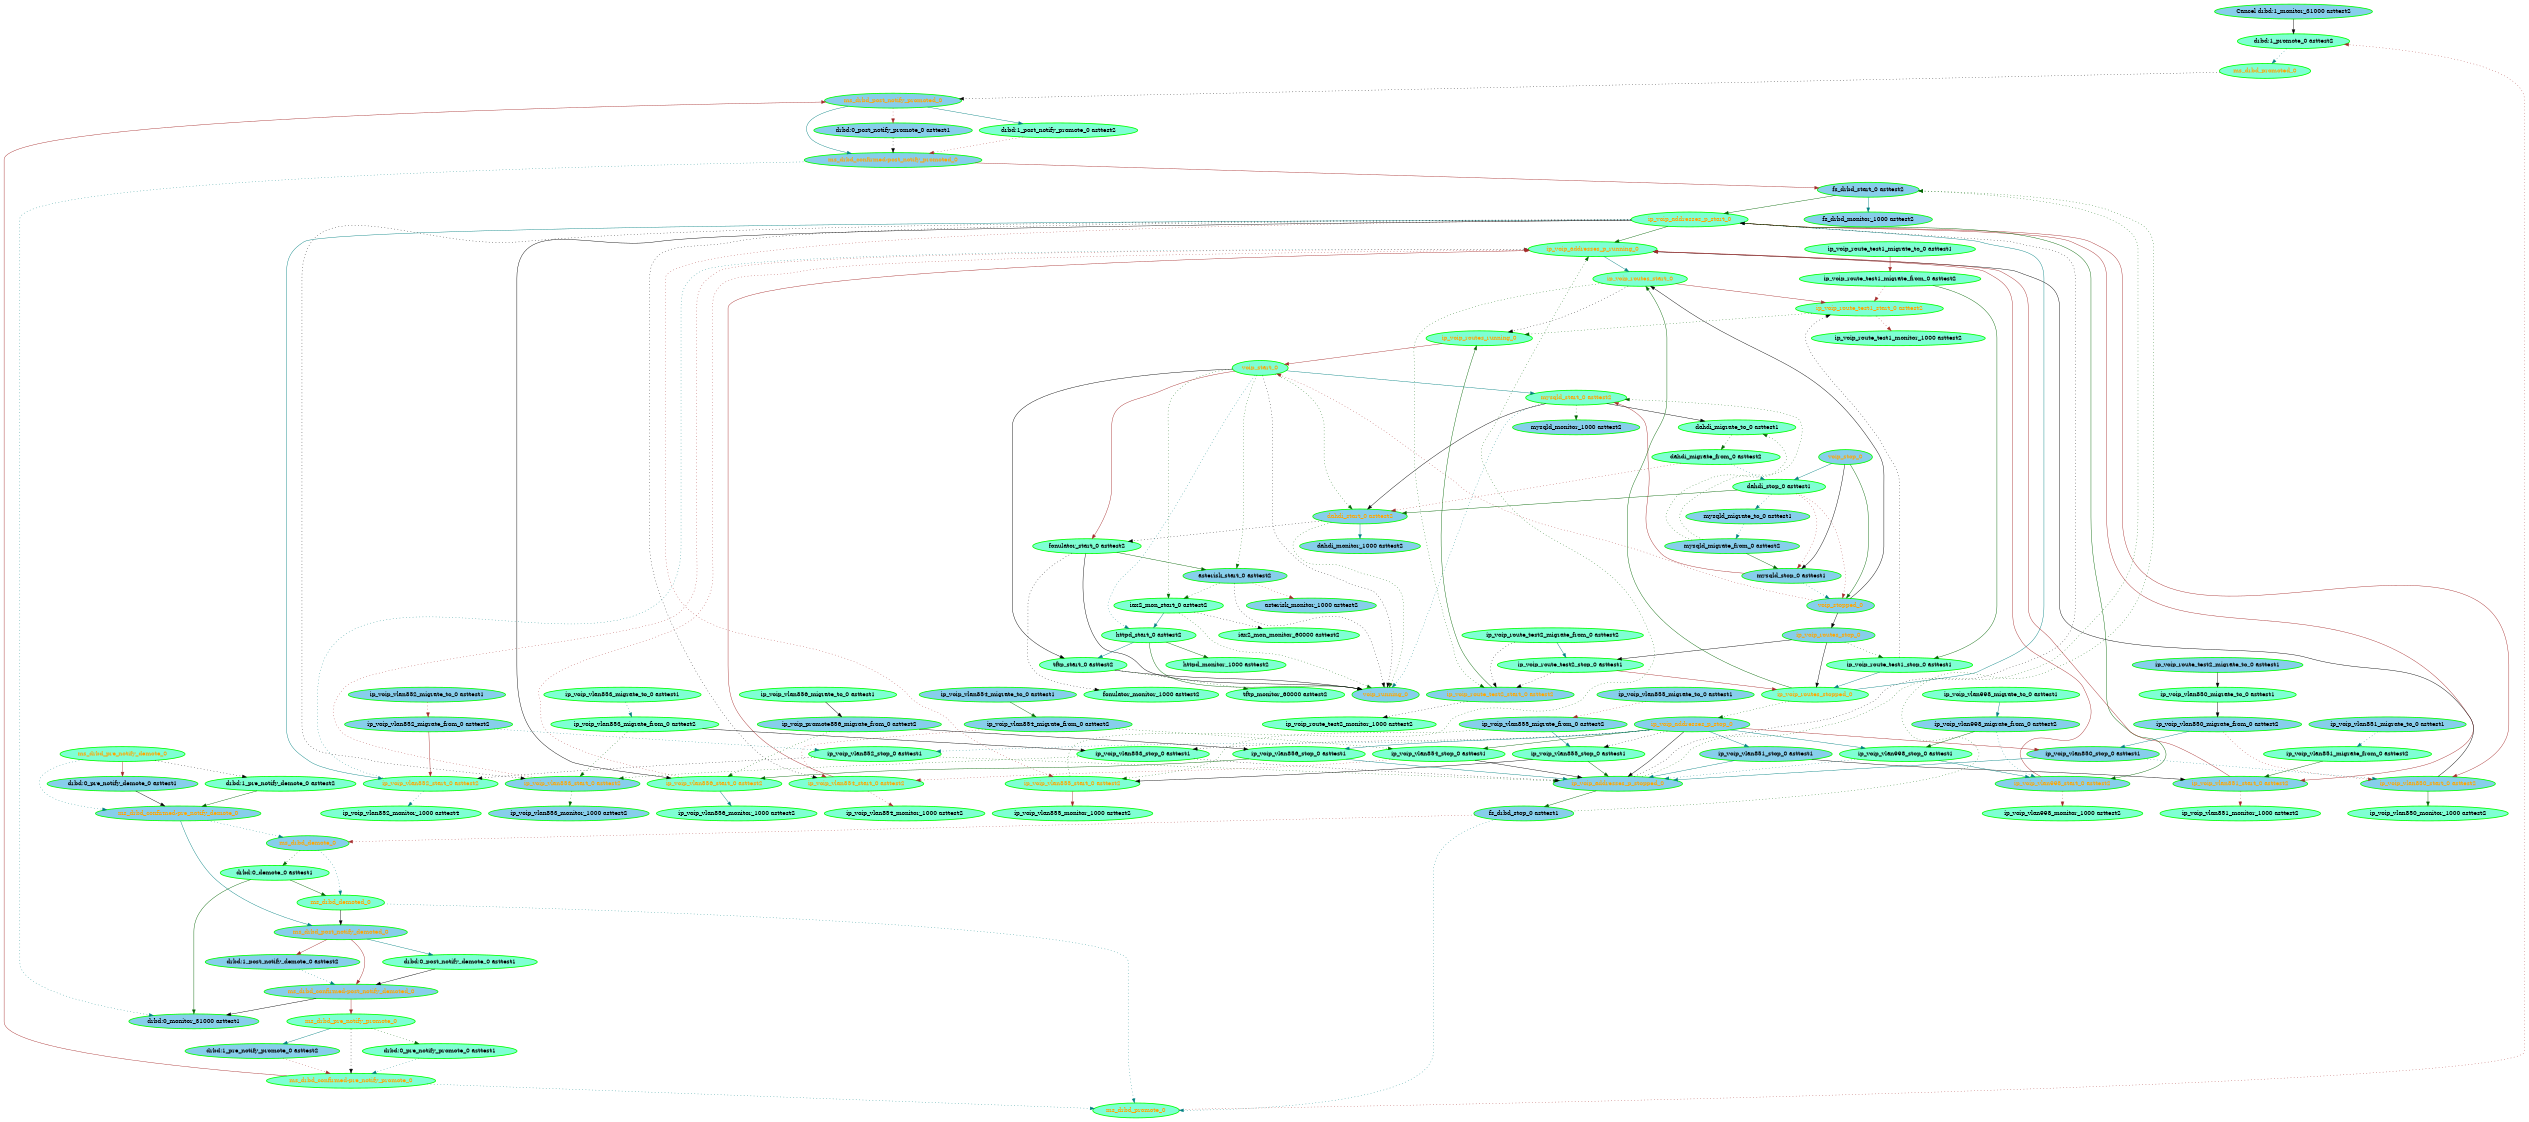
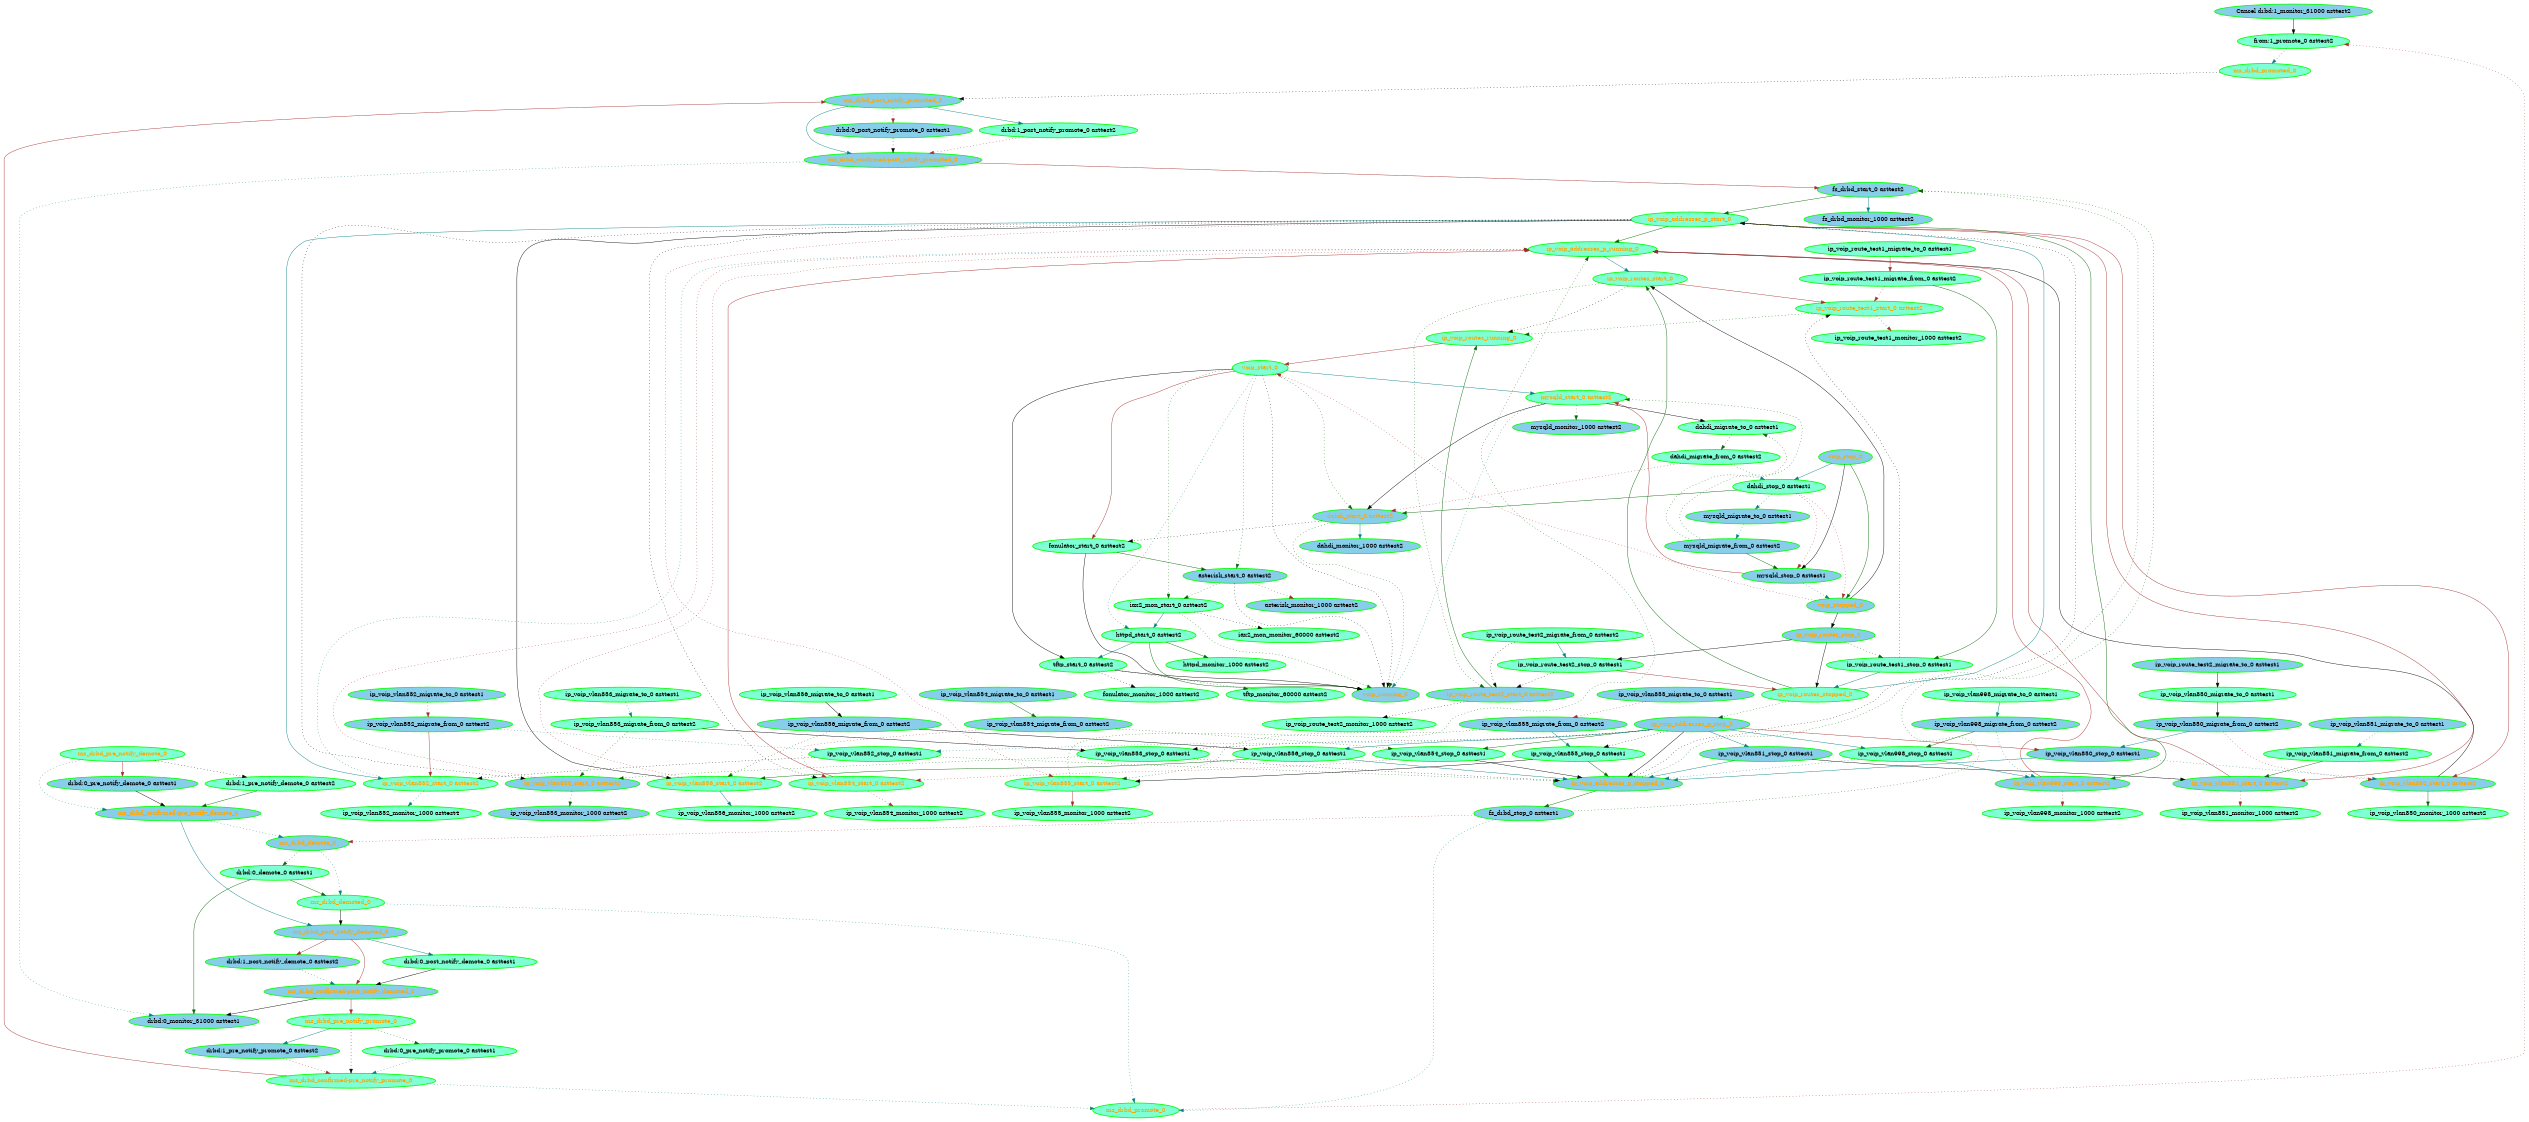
(2294, 41) -> (2294, 41)
(1028, 630) -> (1115, 679)
(849, 724) -> (849, 724)
